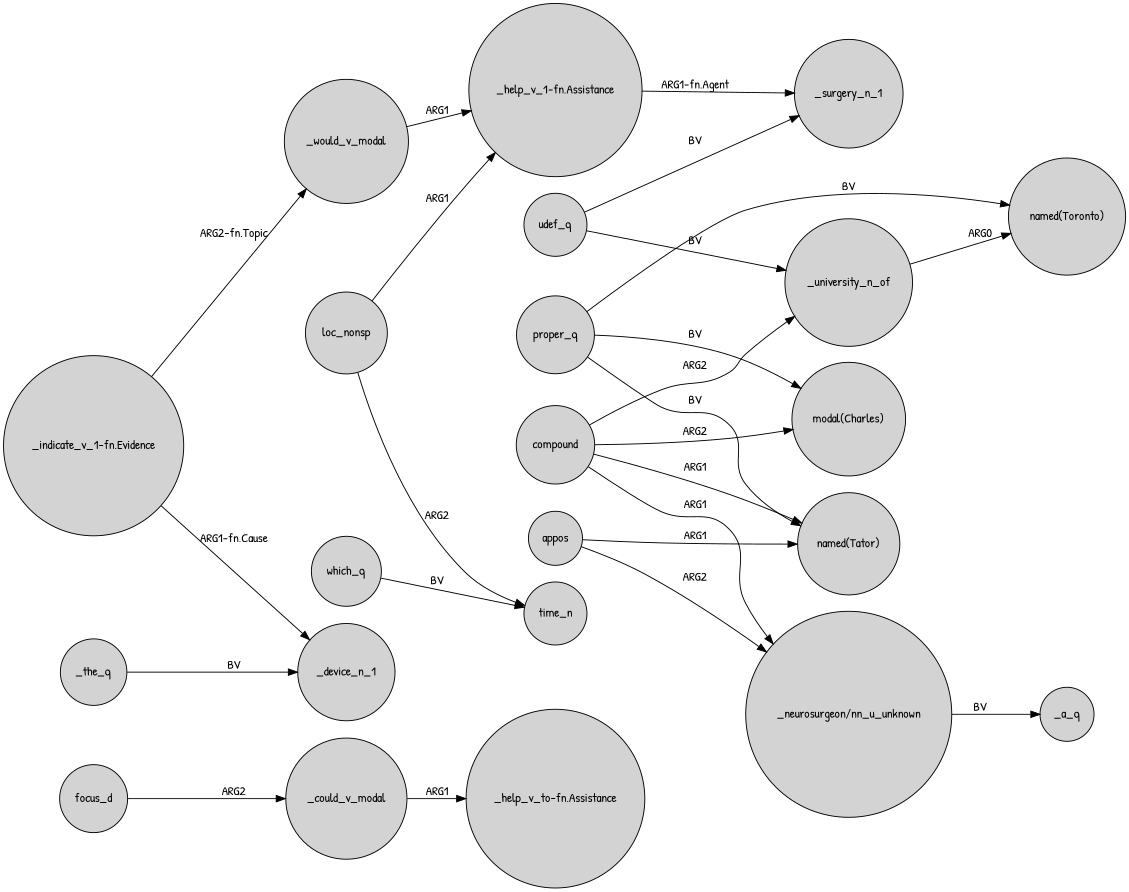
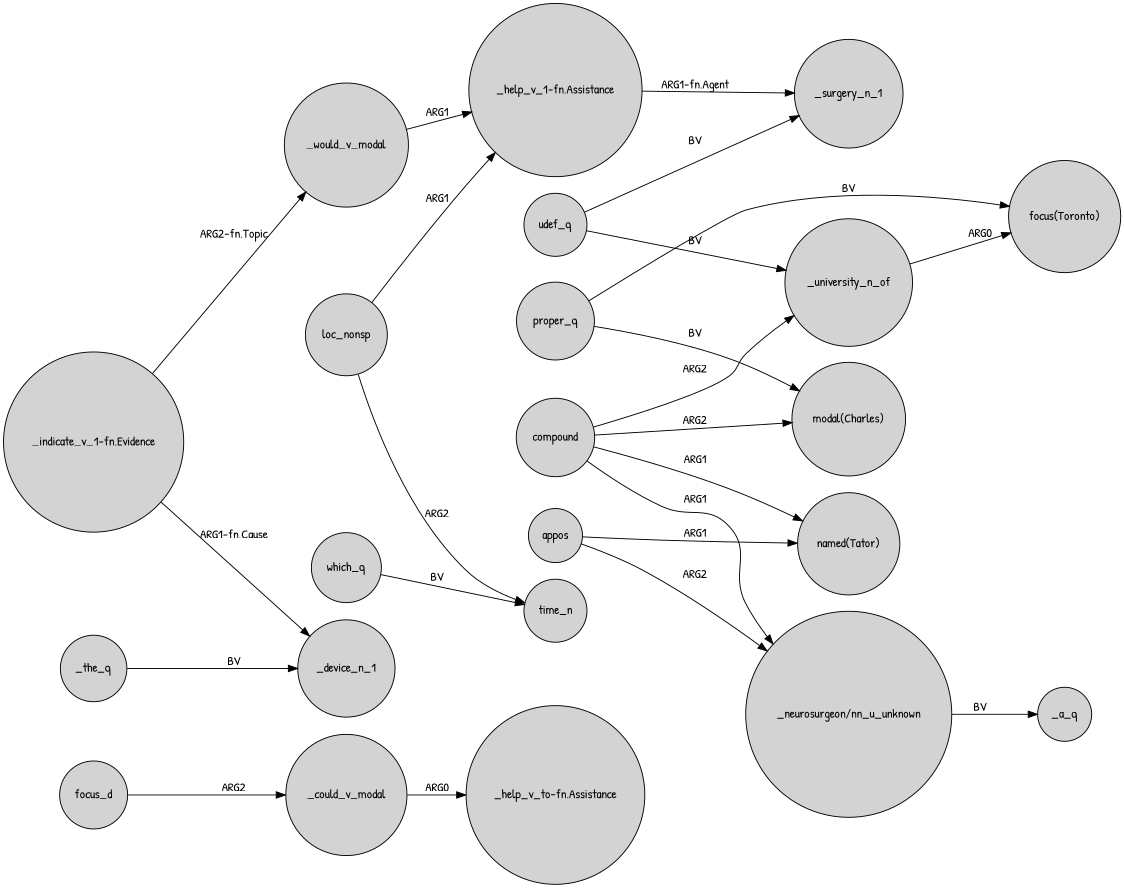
(1067, 217) -> (1065, 217)
(714, 415) -> none
(437, 792) -> (437, 788)
